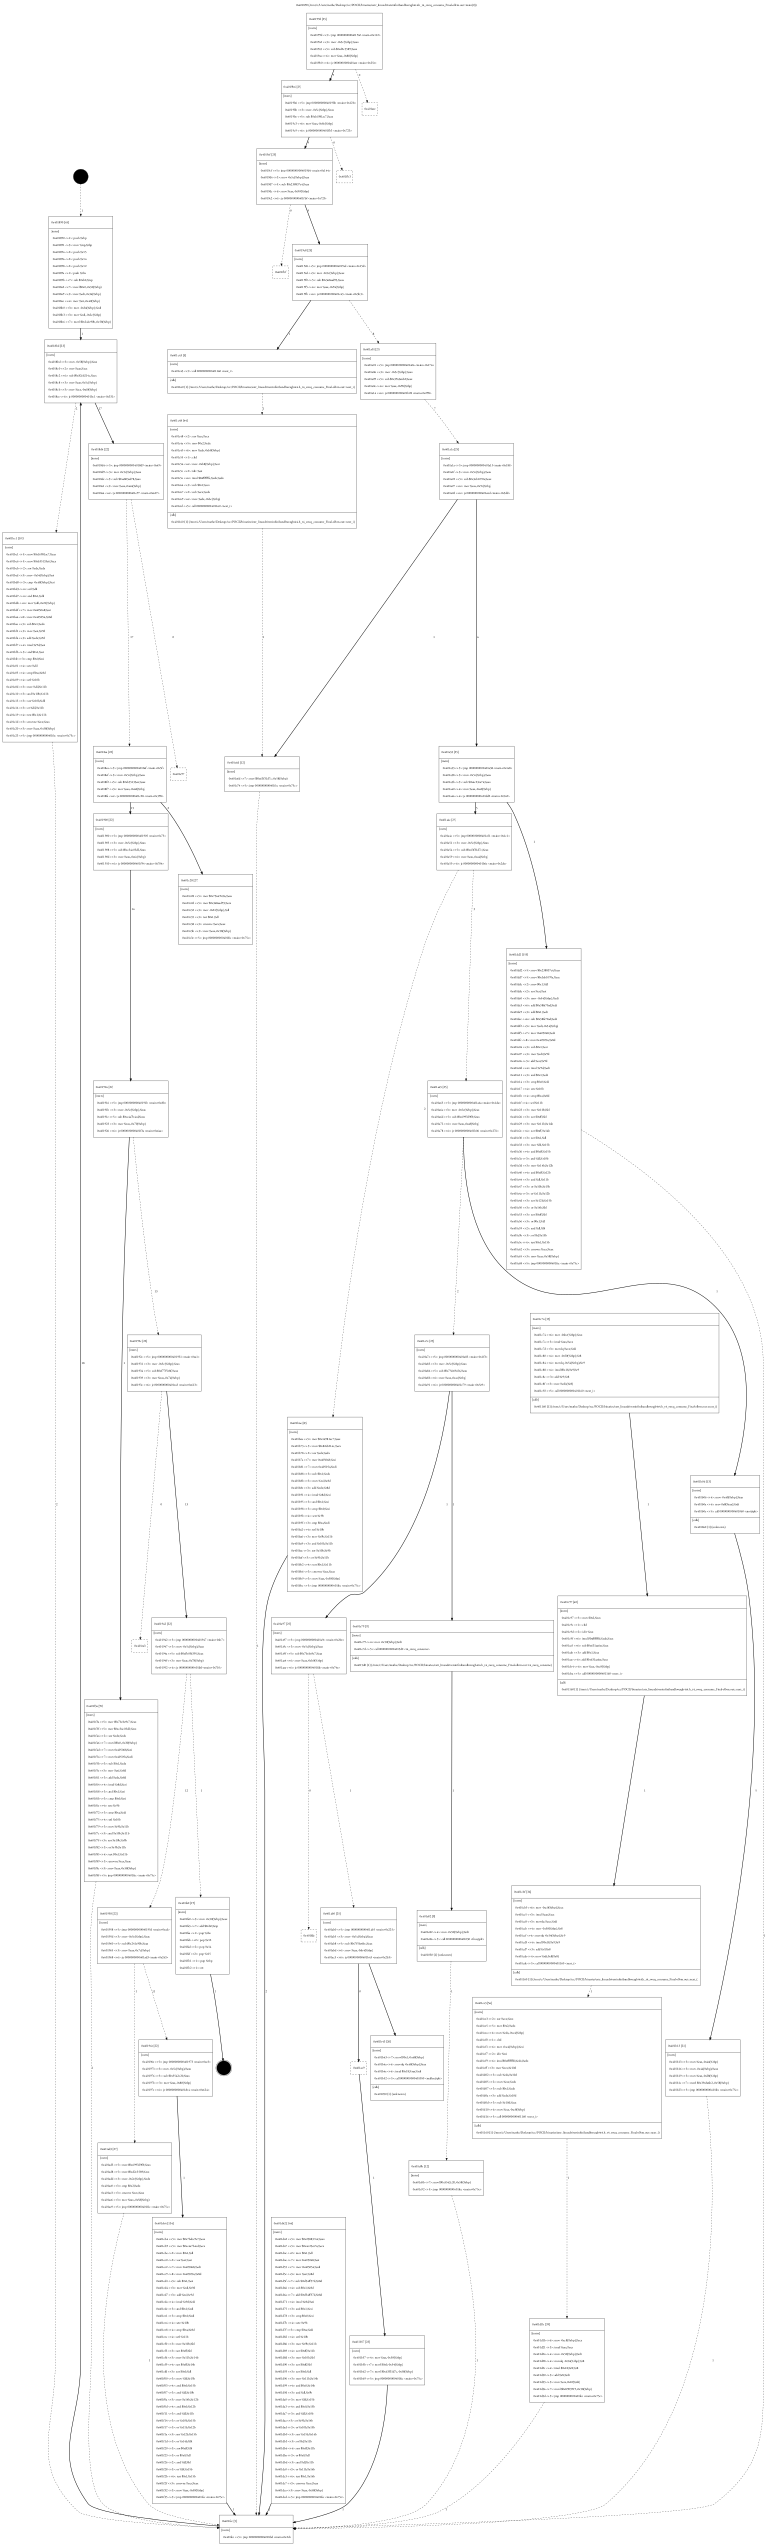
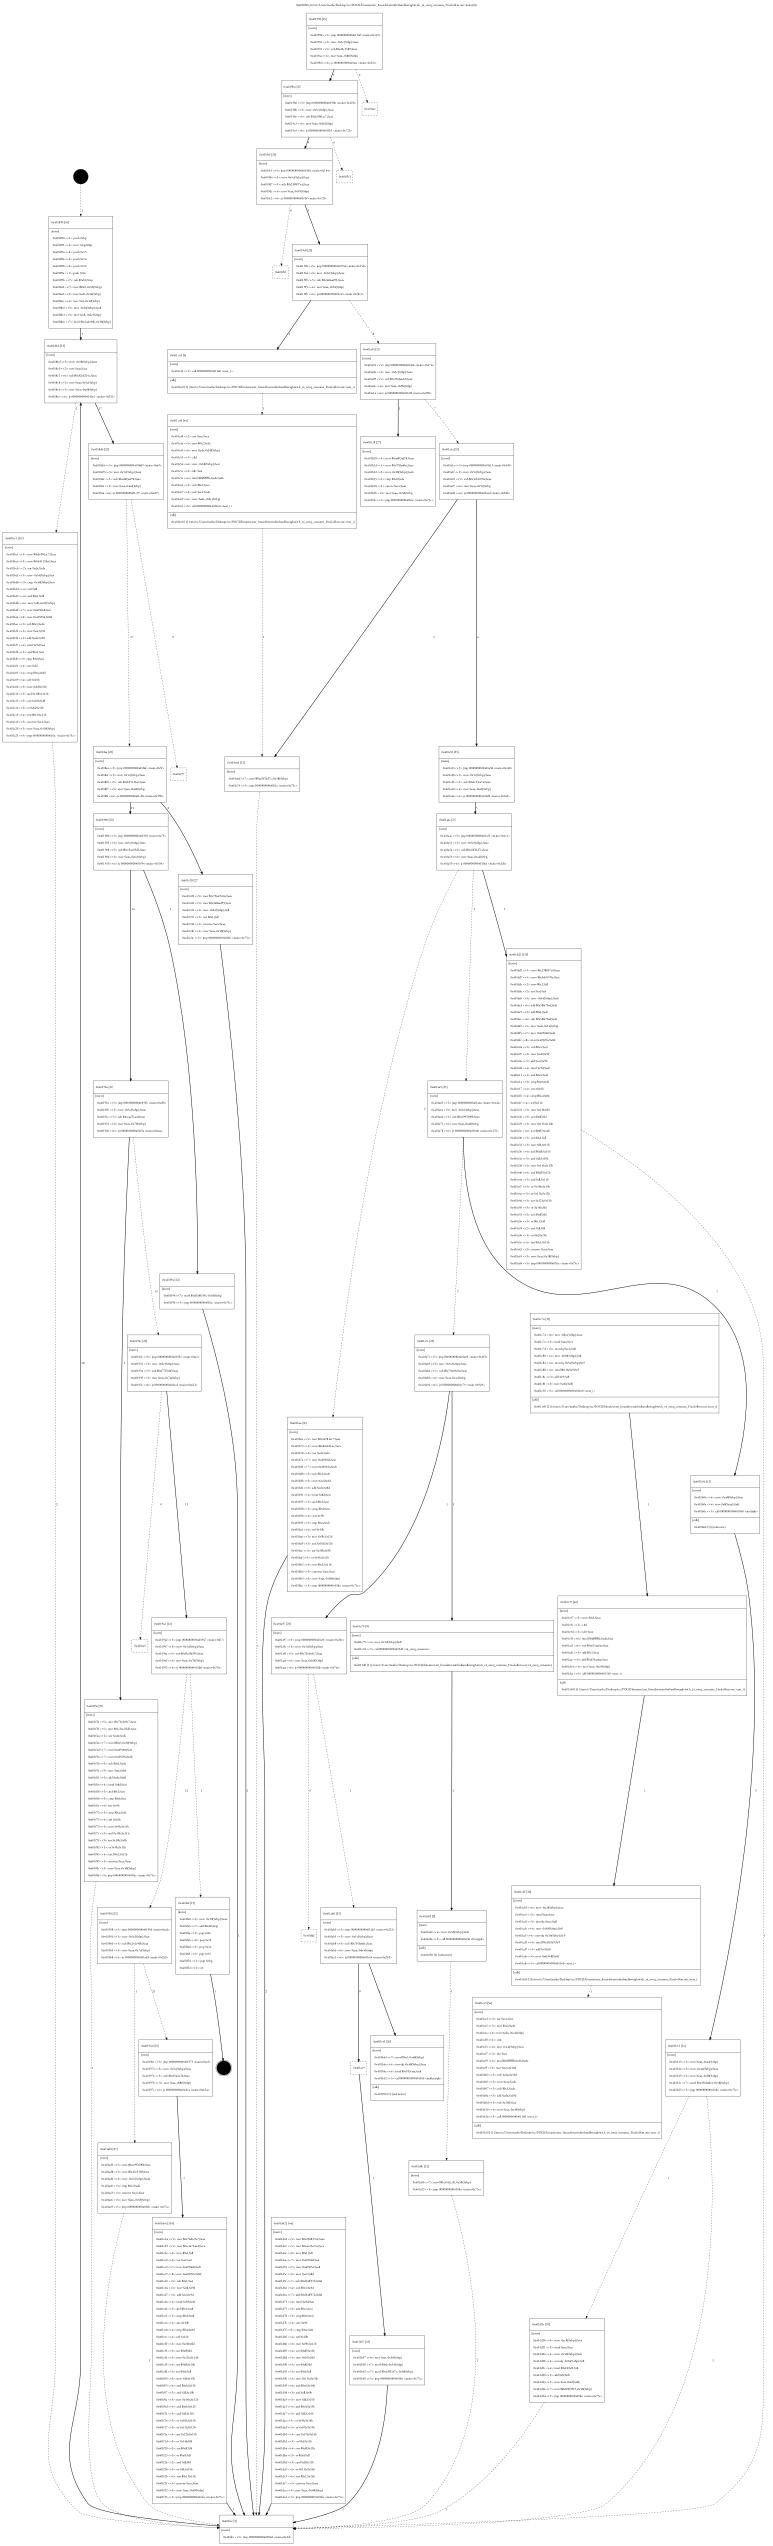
none -> (398, 471)
(534, 872) -> (495, 912)
none -> (197, 1291)
none -> (246, 1728)
(567, 2227) -> (638, 2206)
